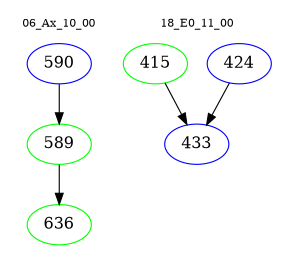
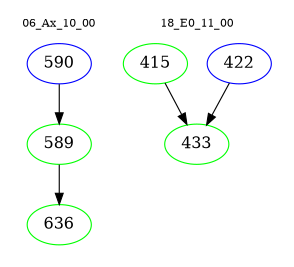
(239, 64) -> (239, 64)
(197, 144) -> (197, 144)
